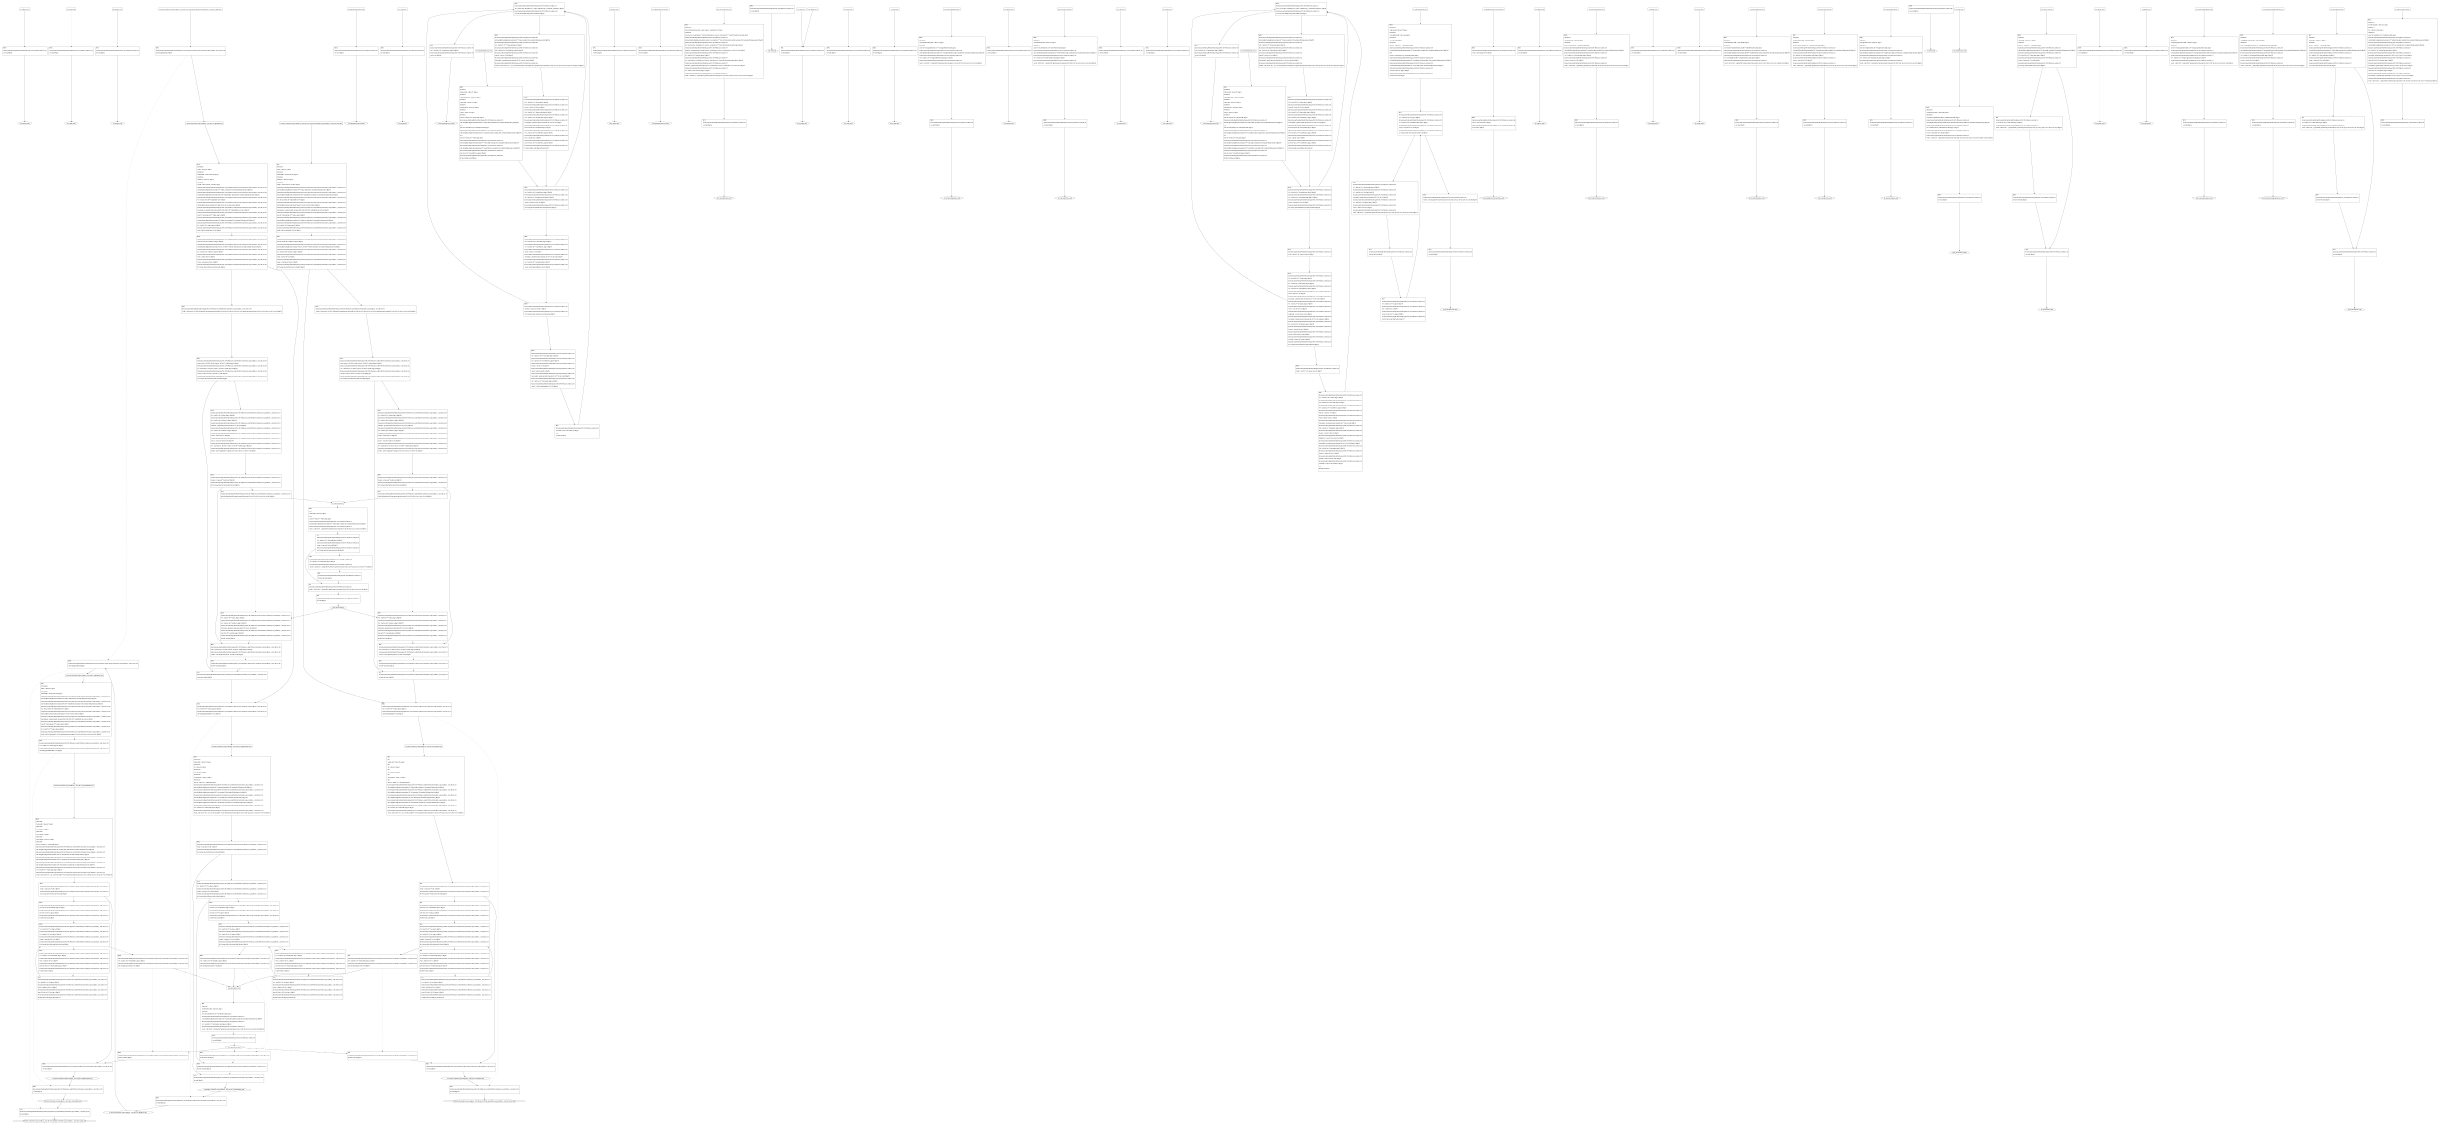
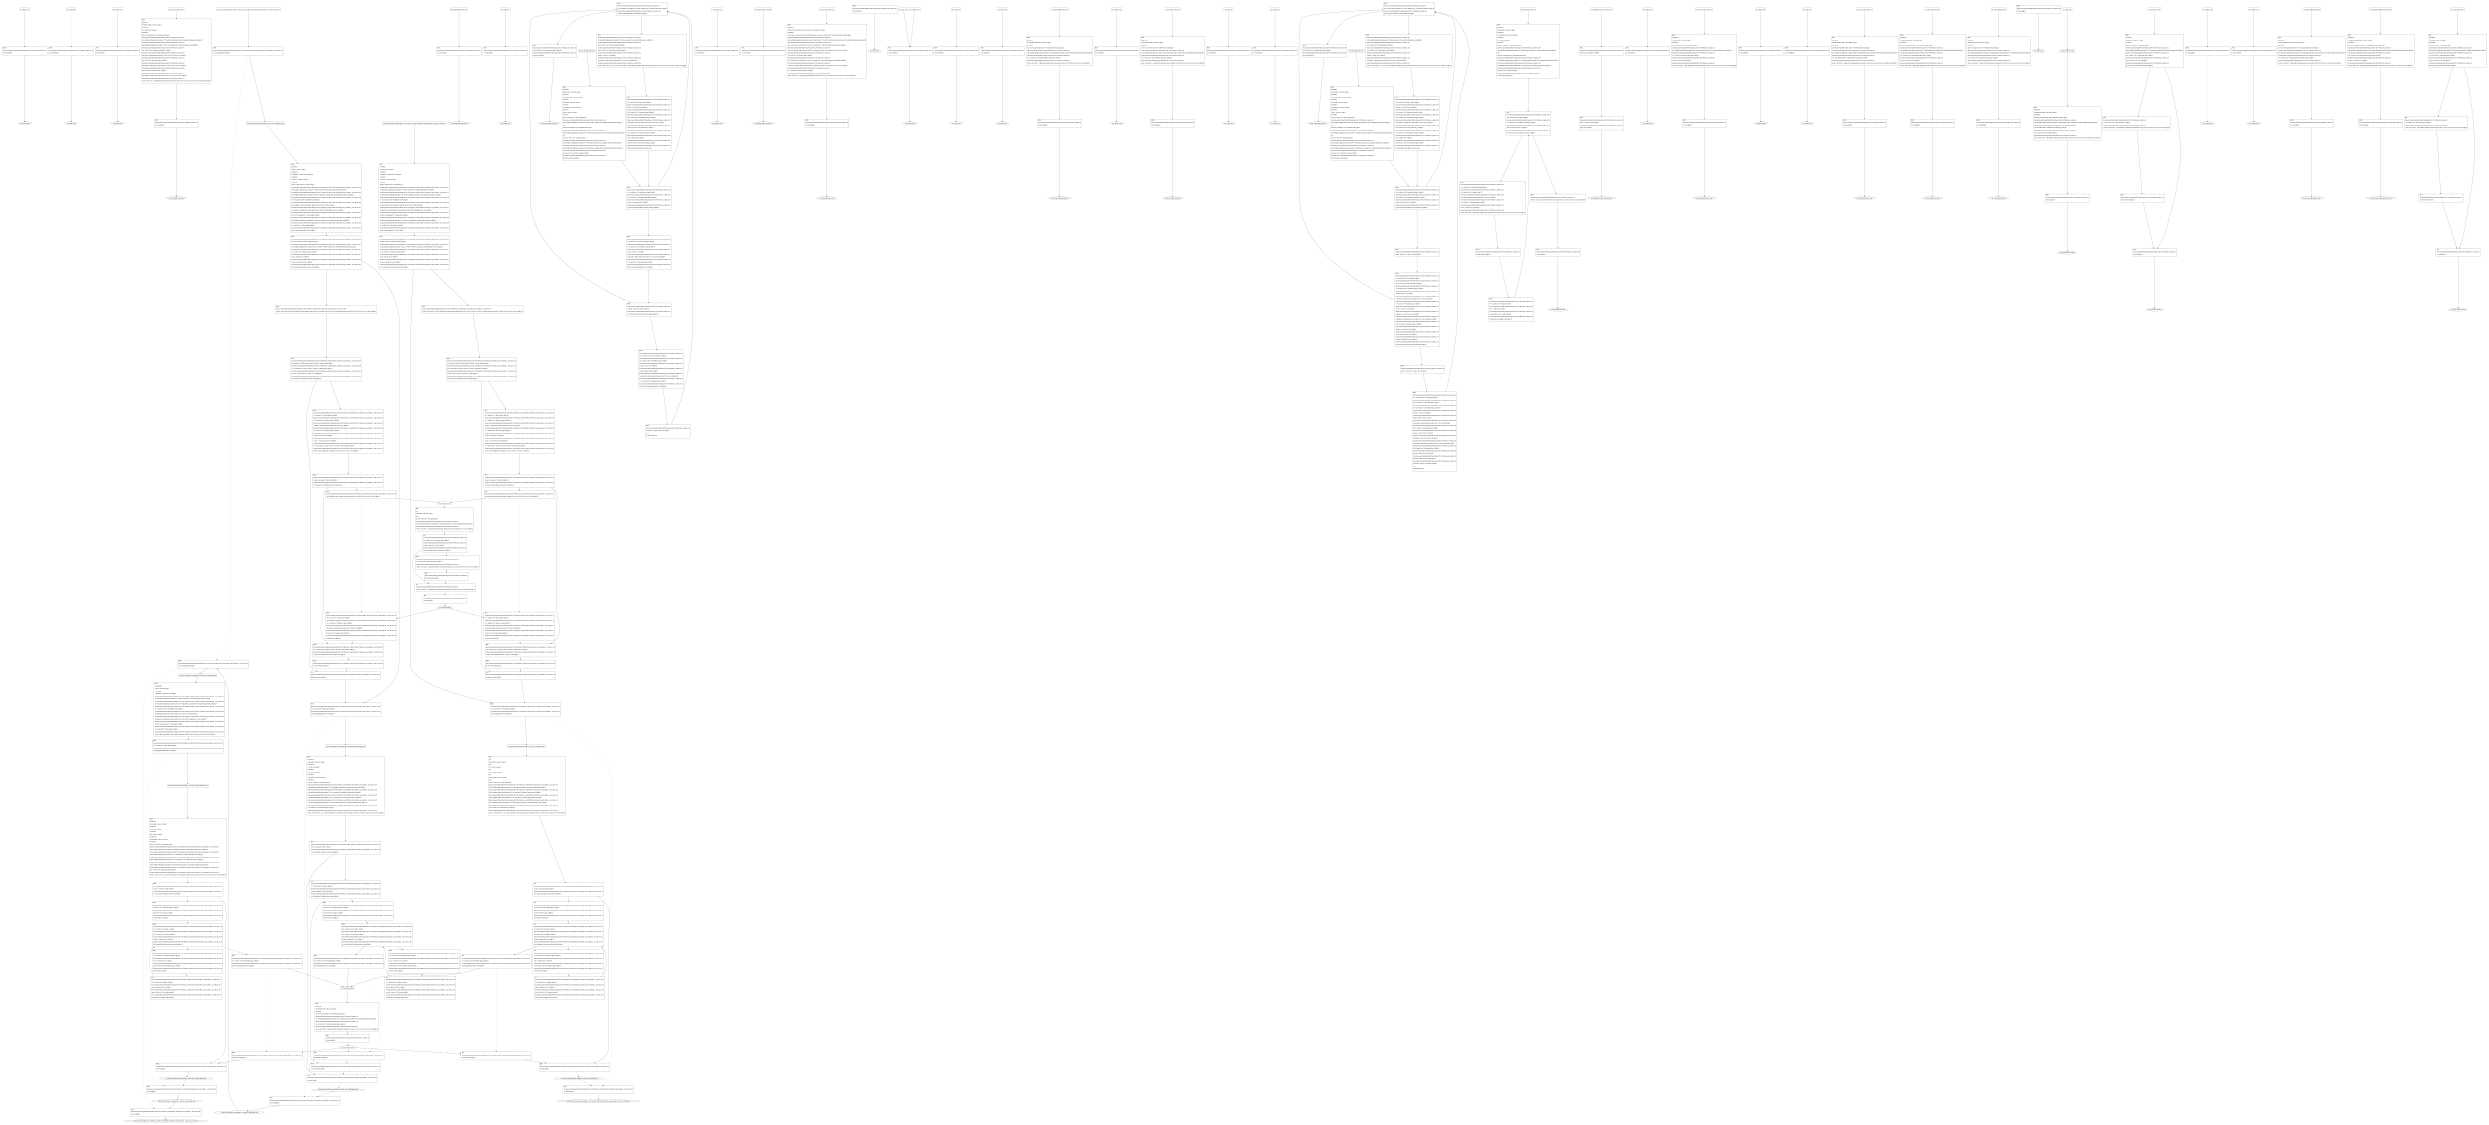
none -> (176, 198)
